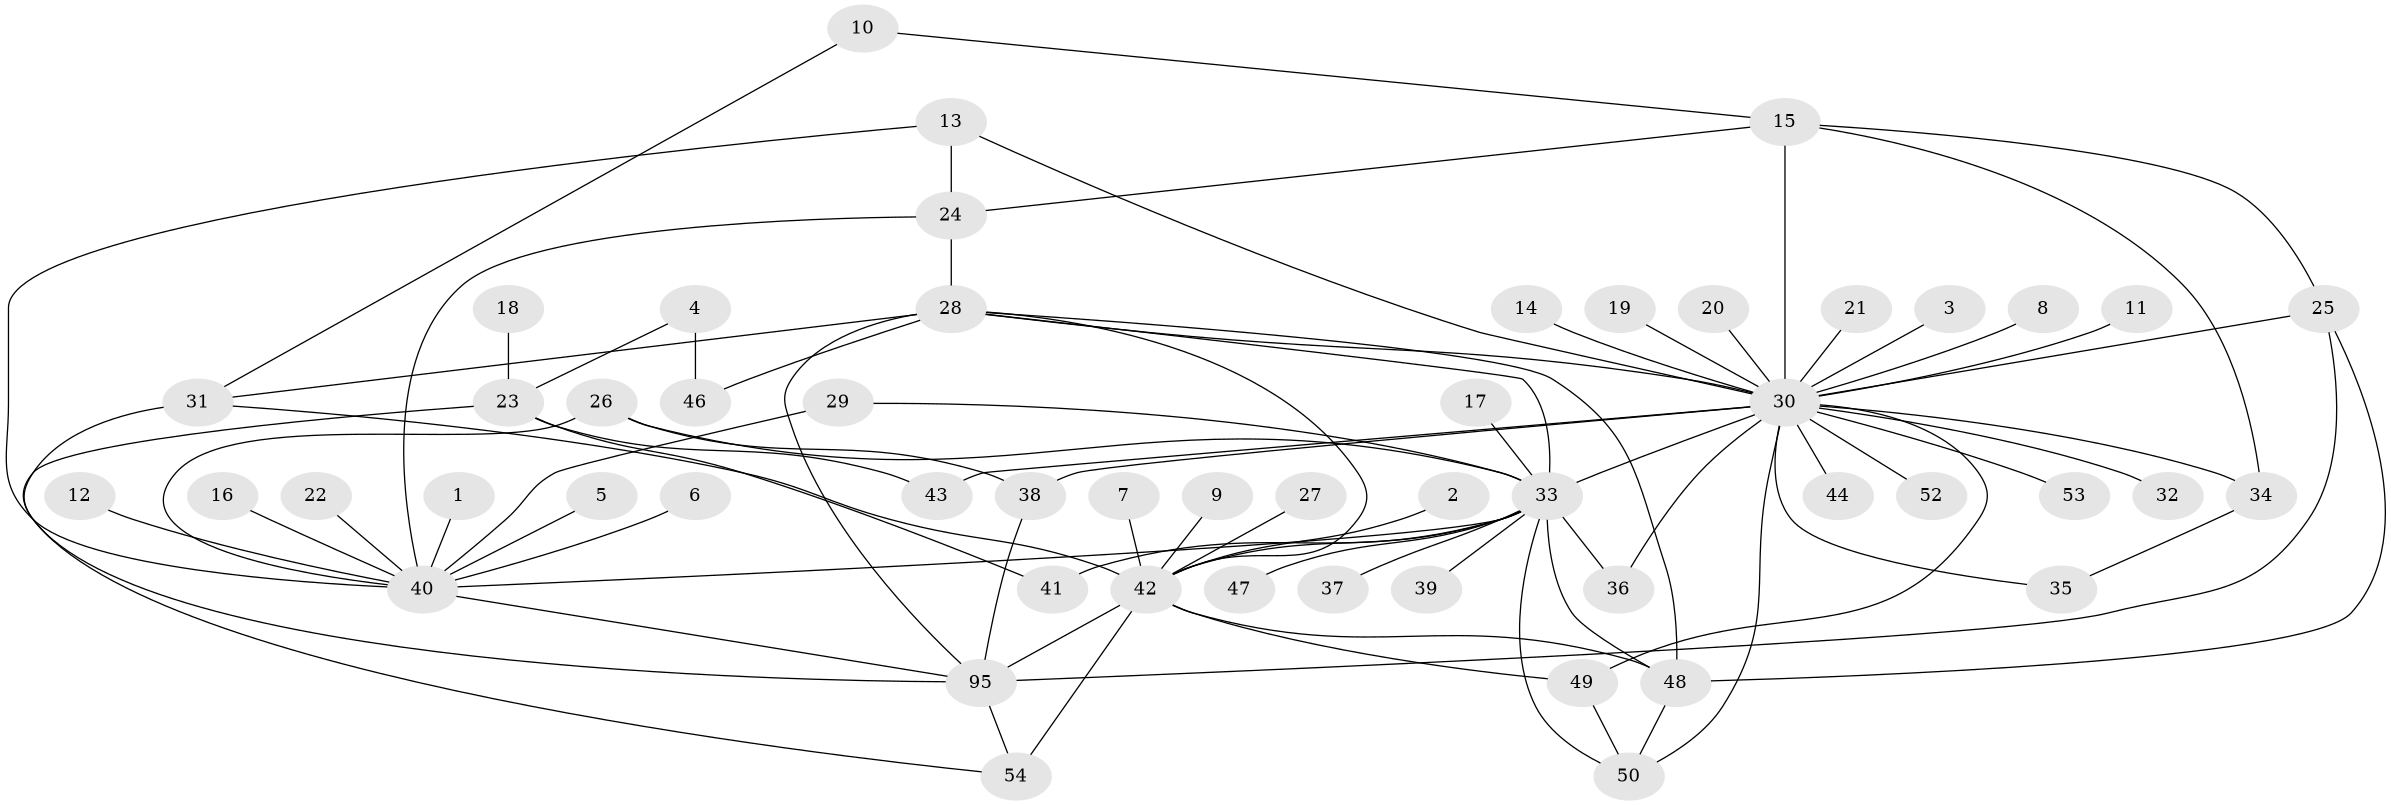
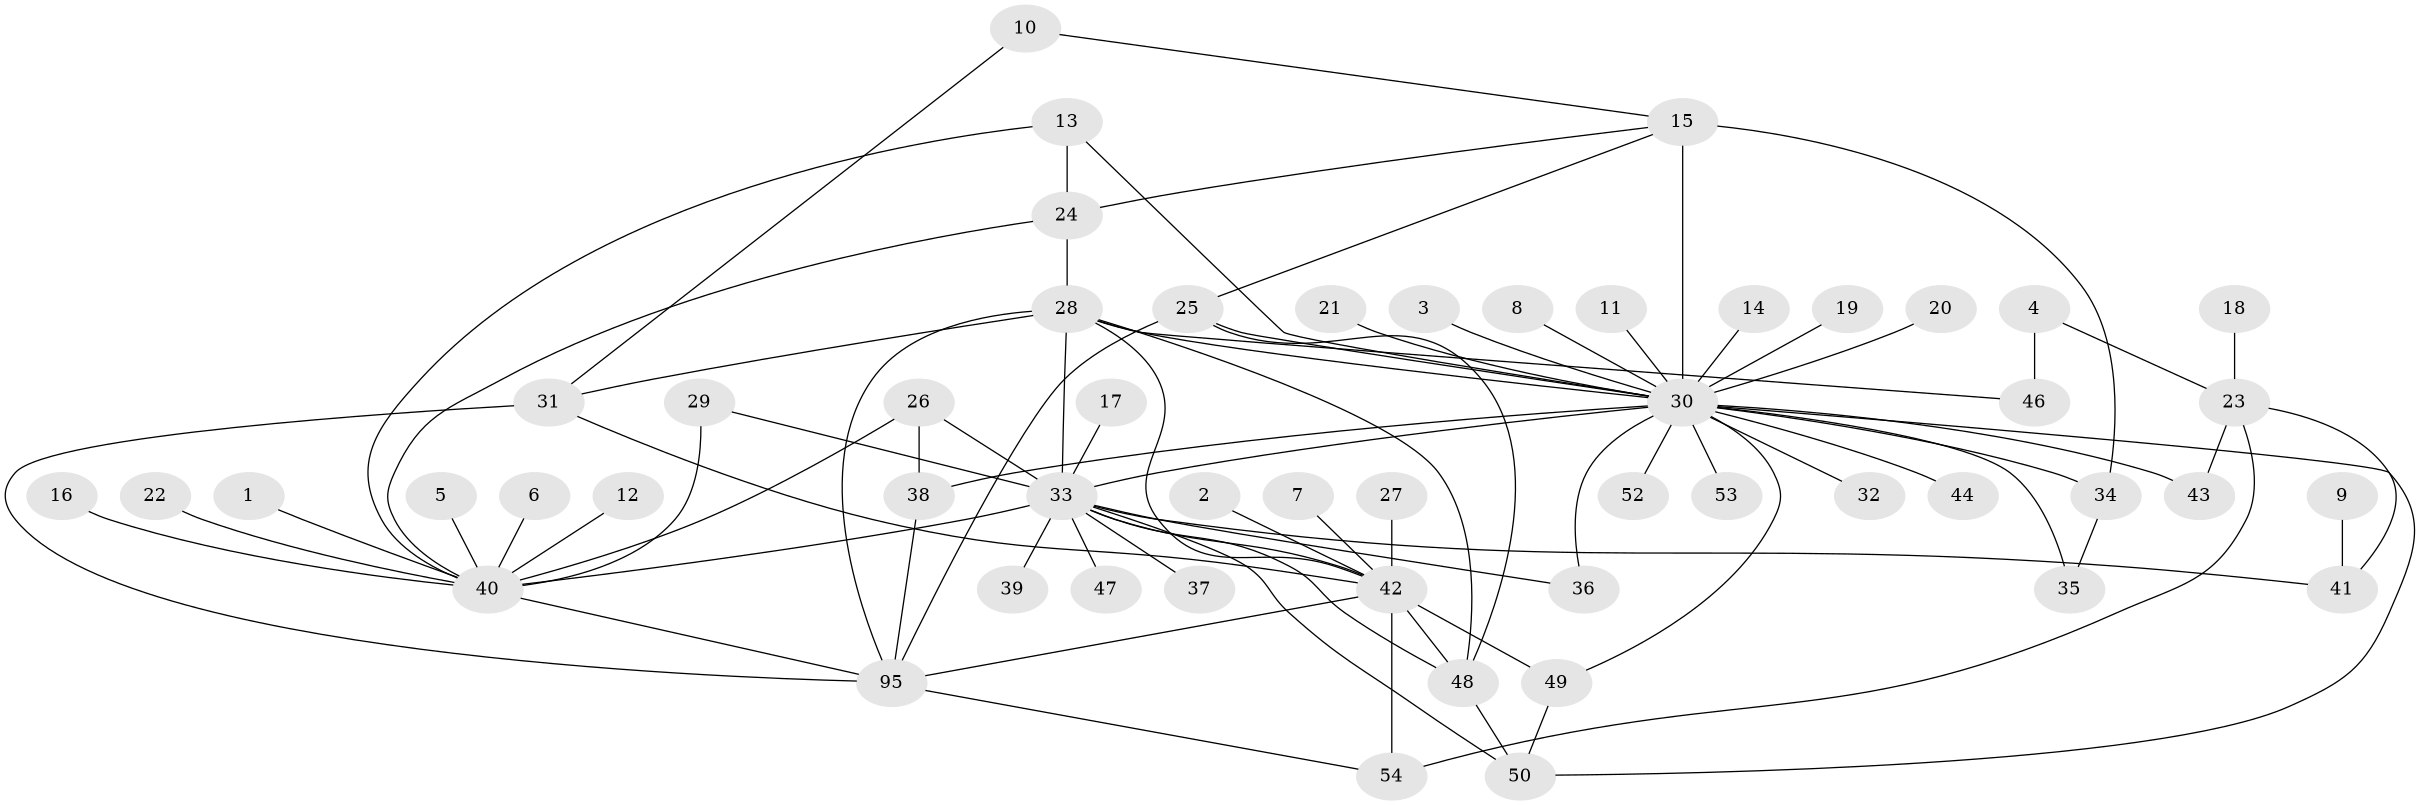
(1184, 540) -> (2342, 543)
